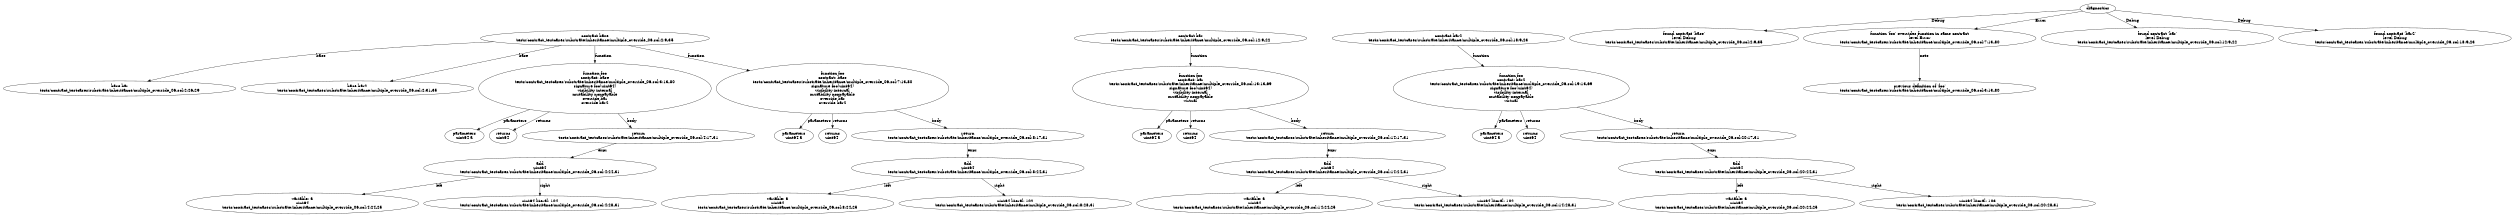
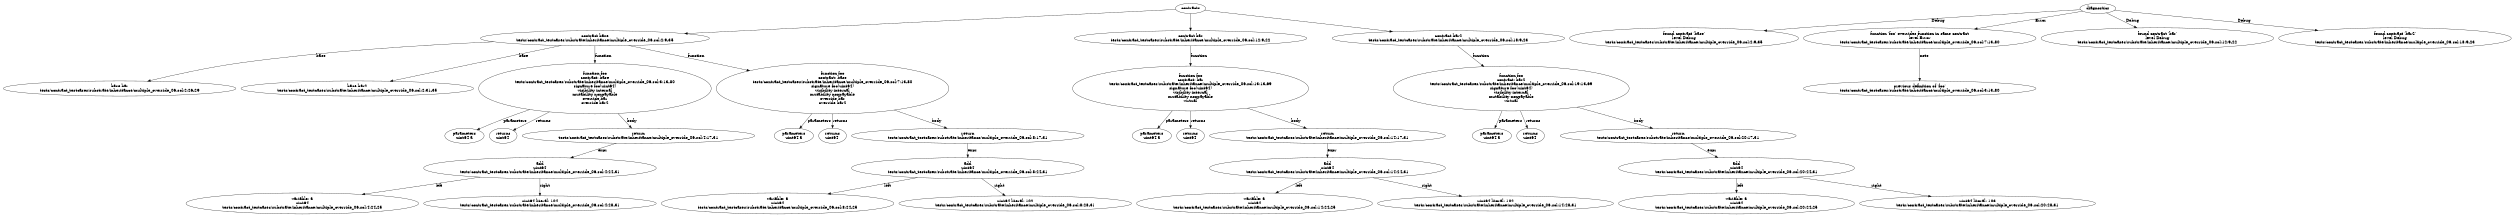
none -> (1191, 8)
